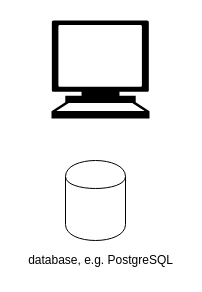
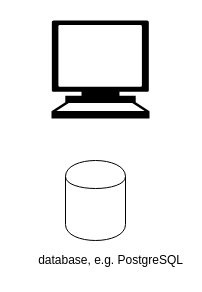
(101, 261) -> (111, 261)
